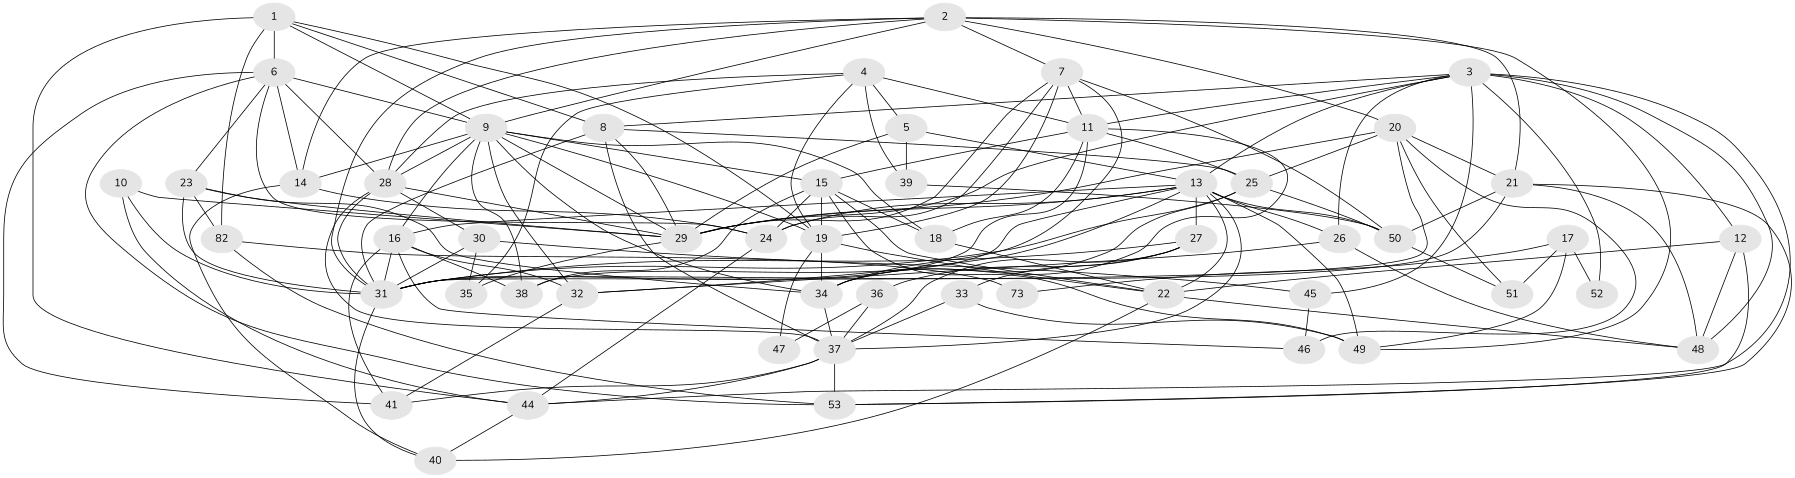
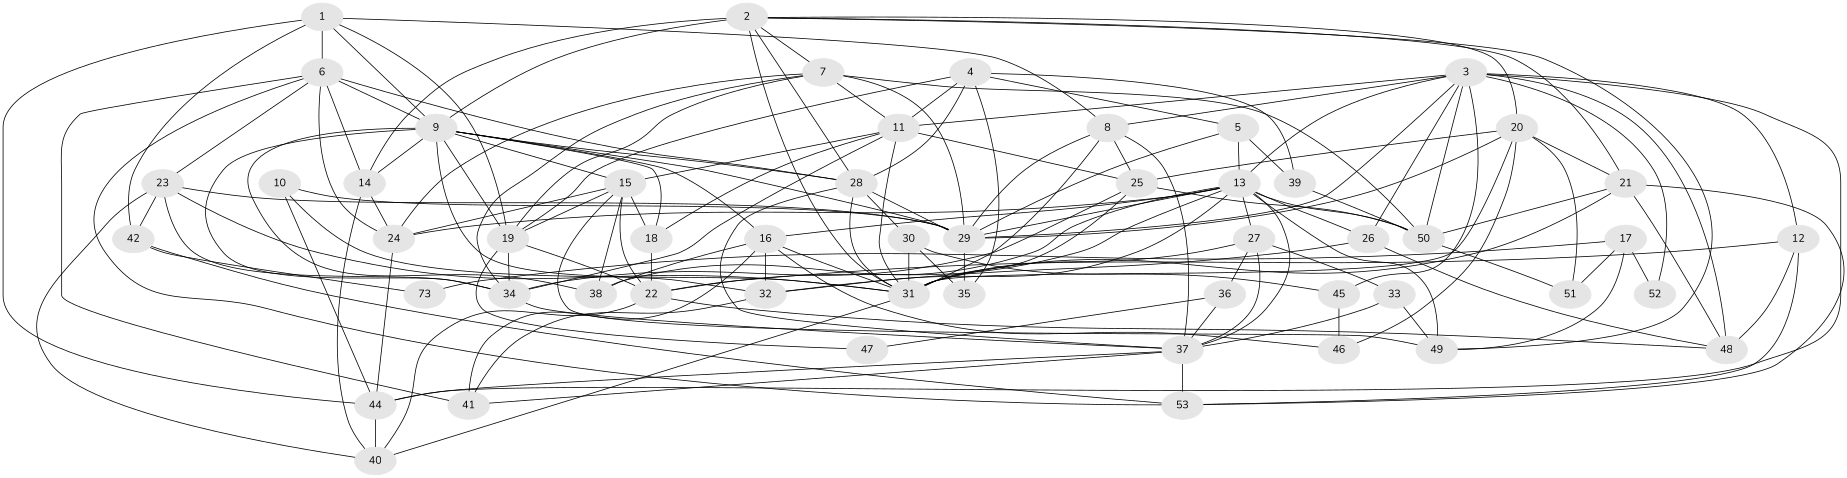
none -> (1445, 156)
(222, 239) -> (133, 239)
none -> (94, 393)
